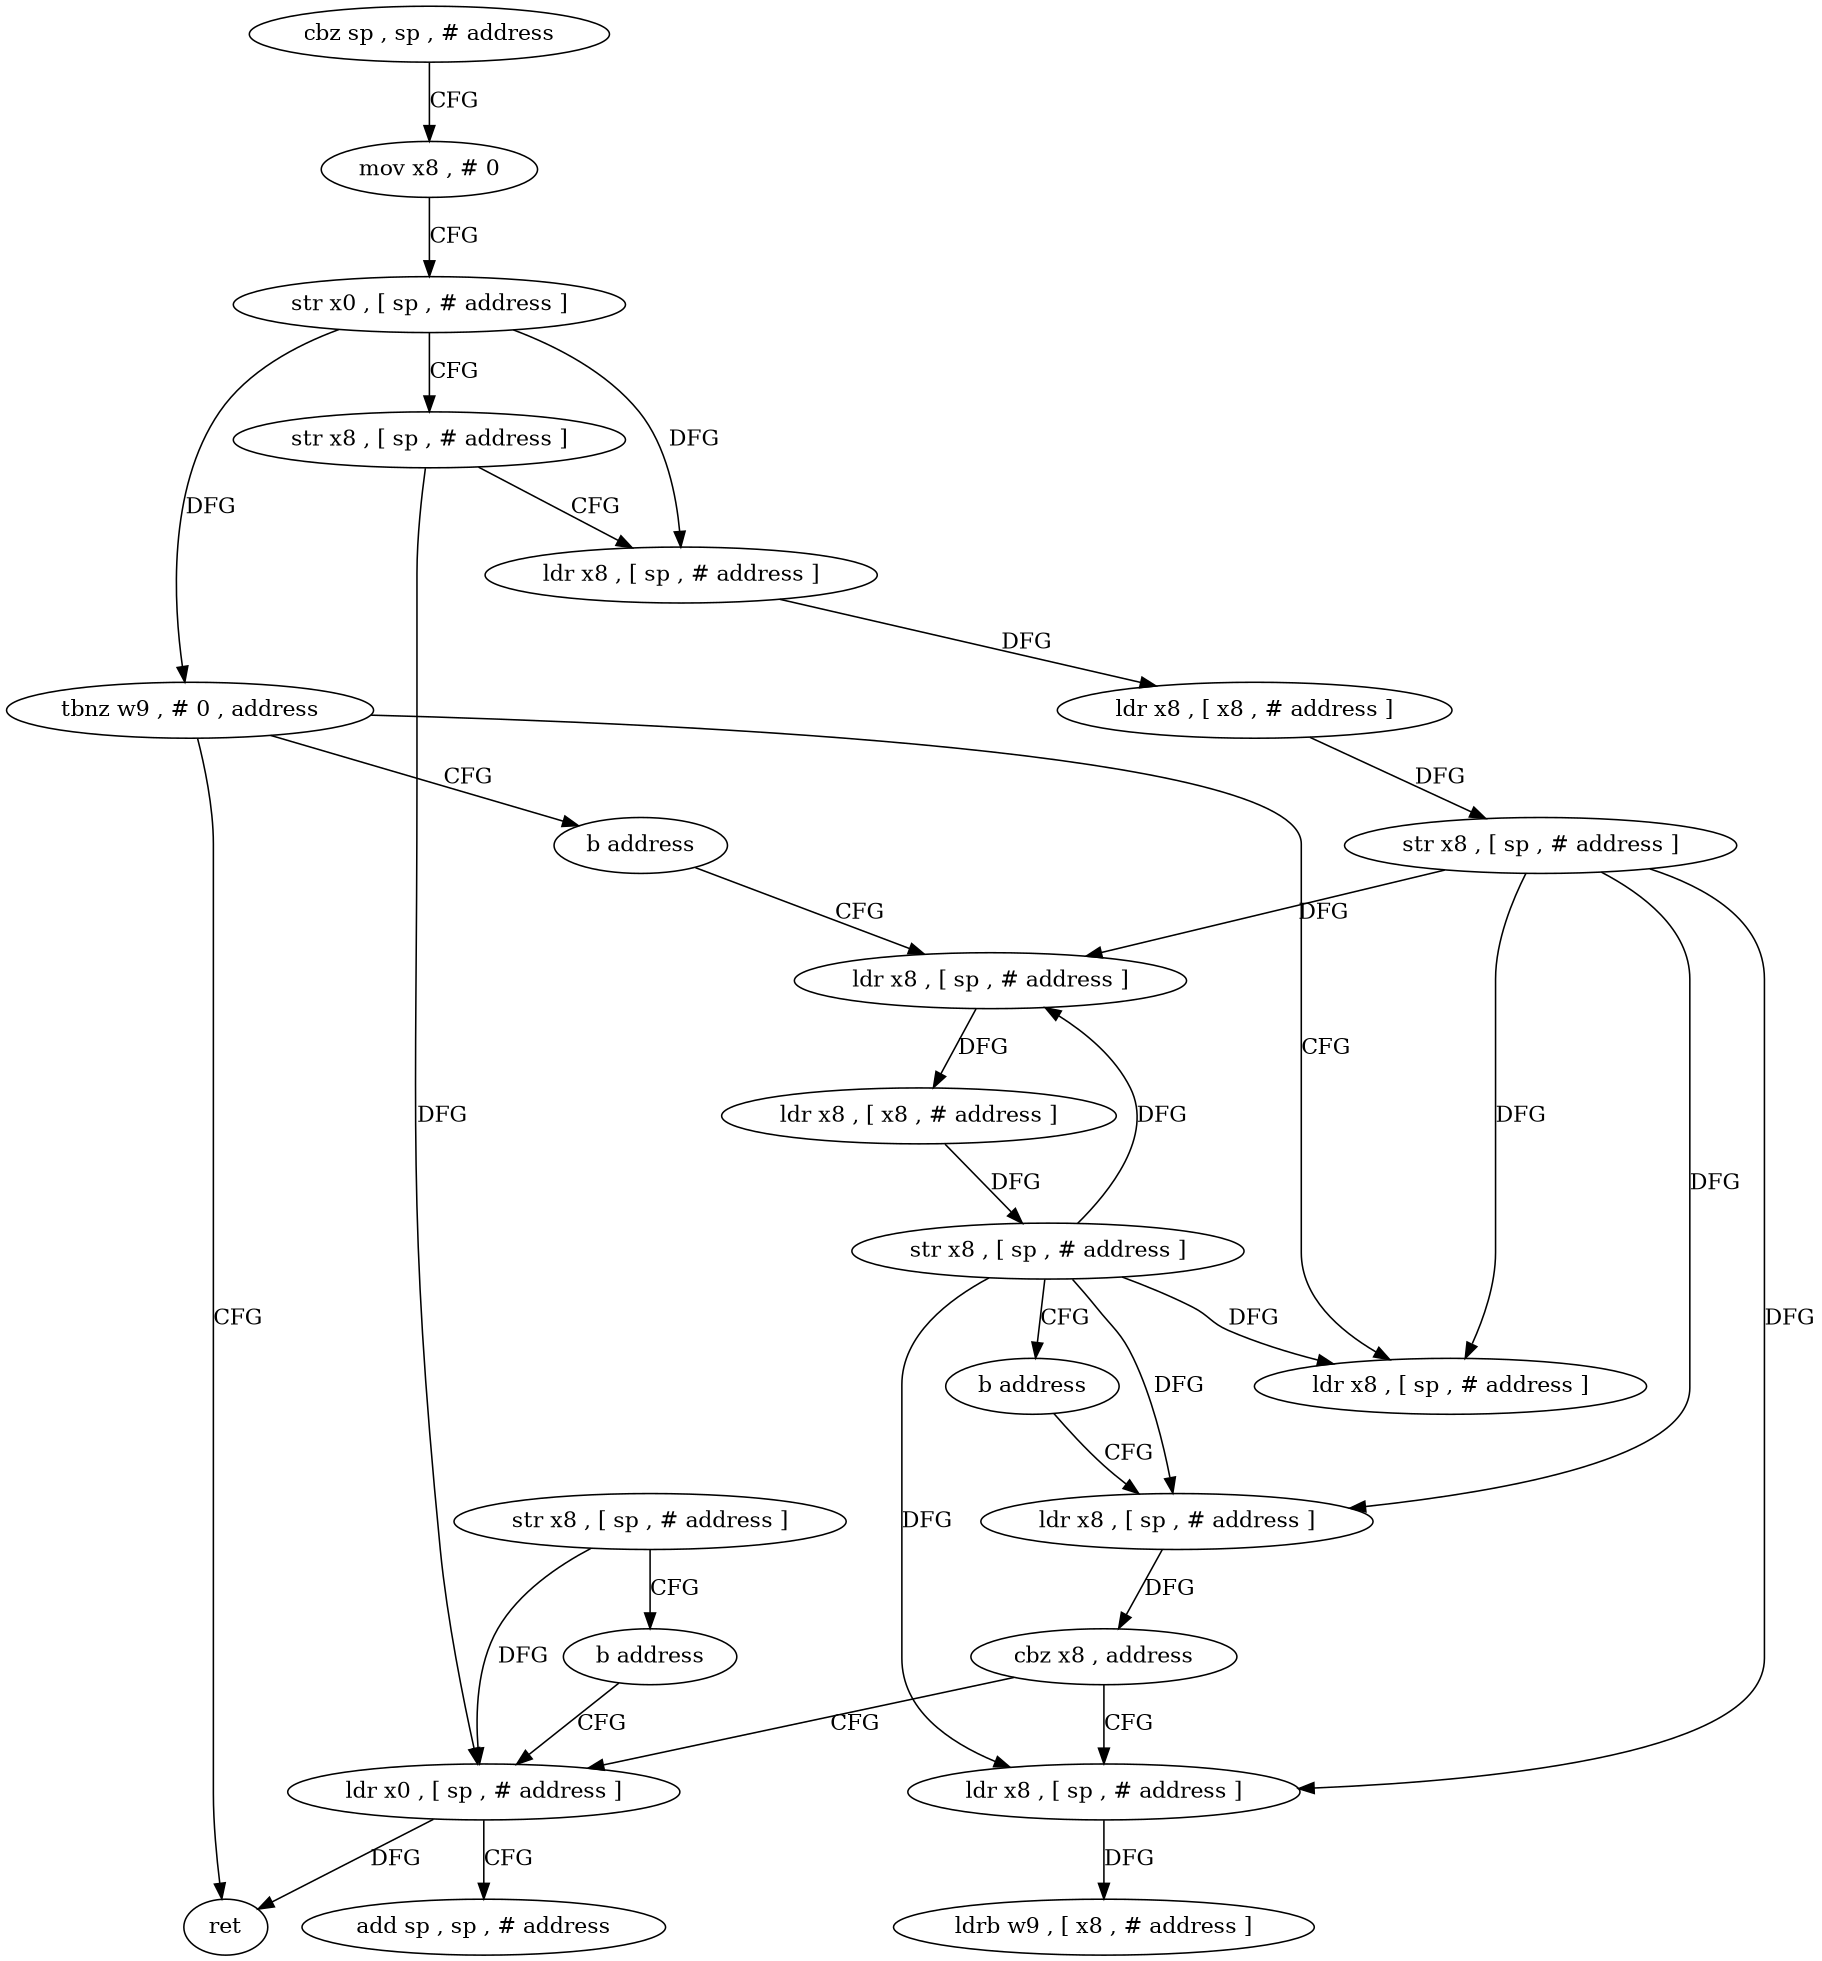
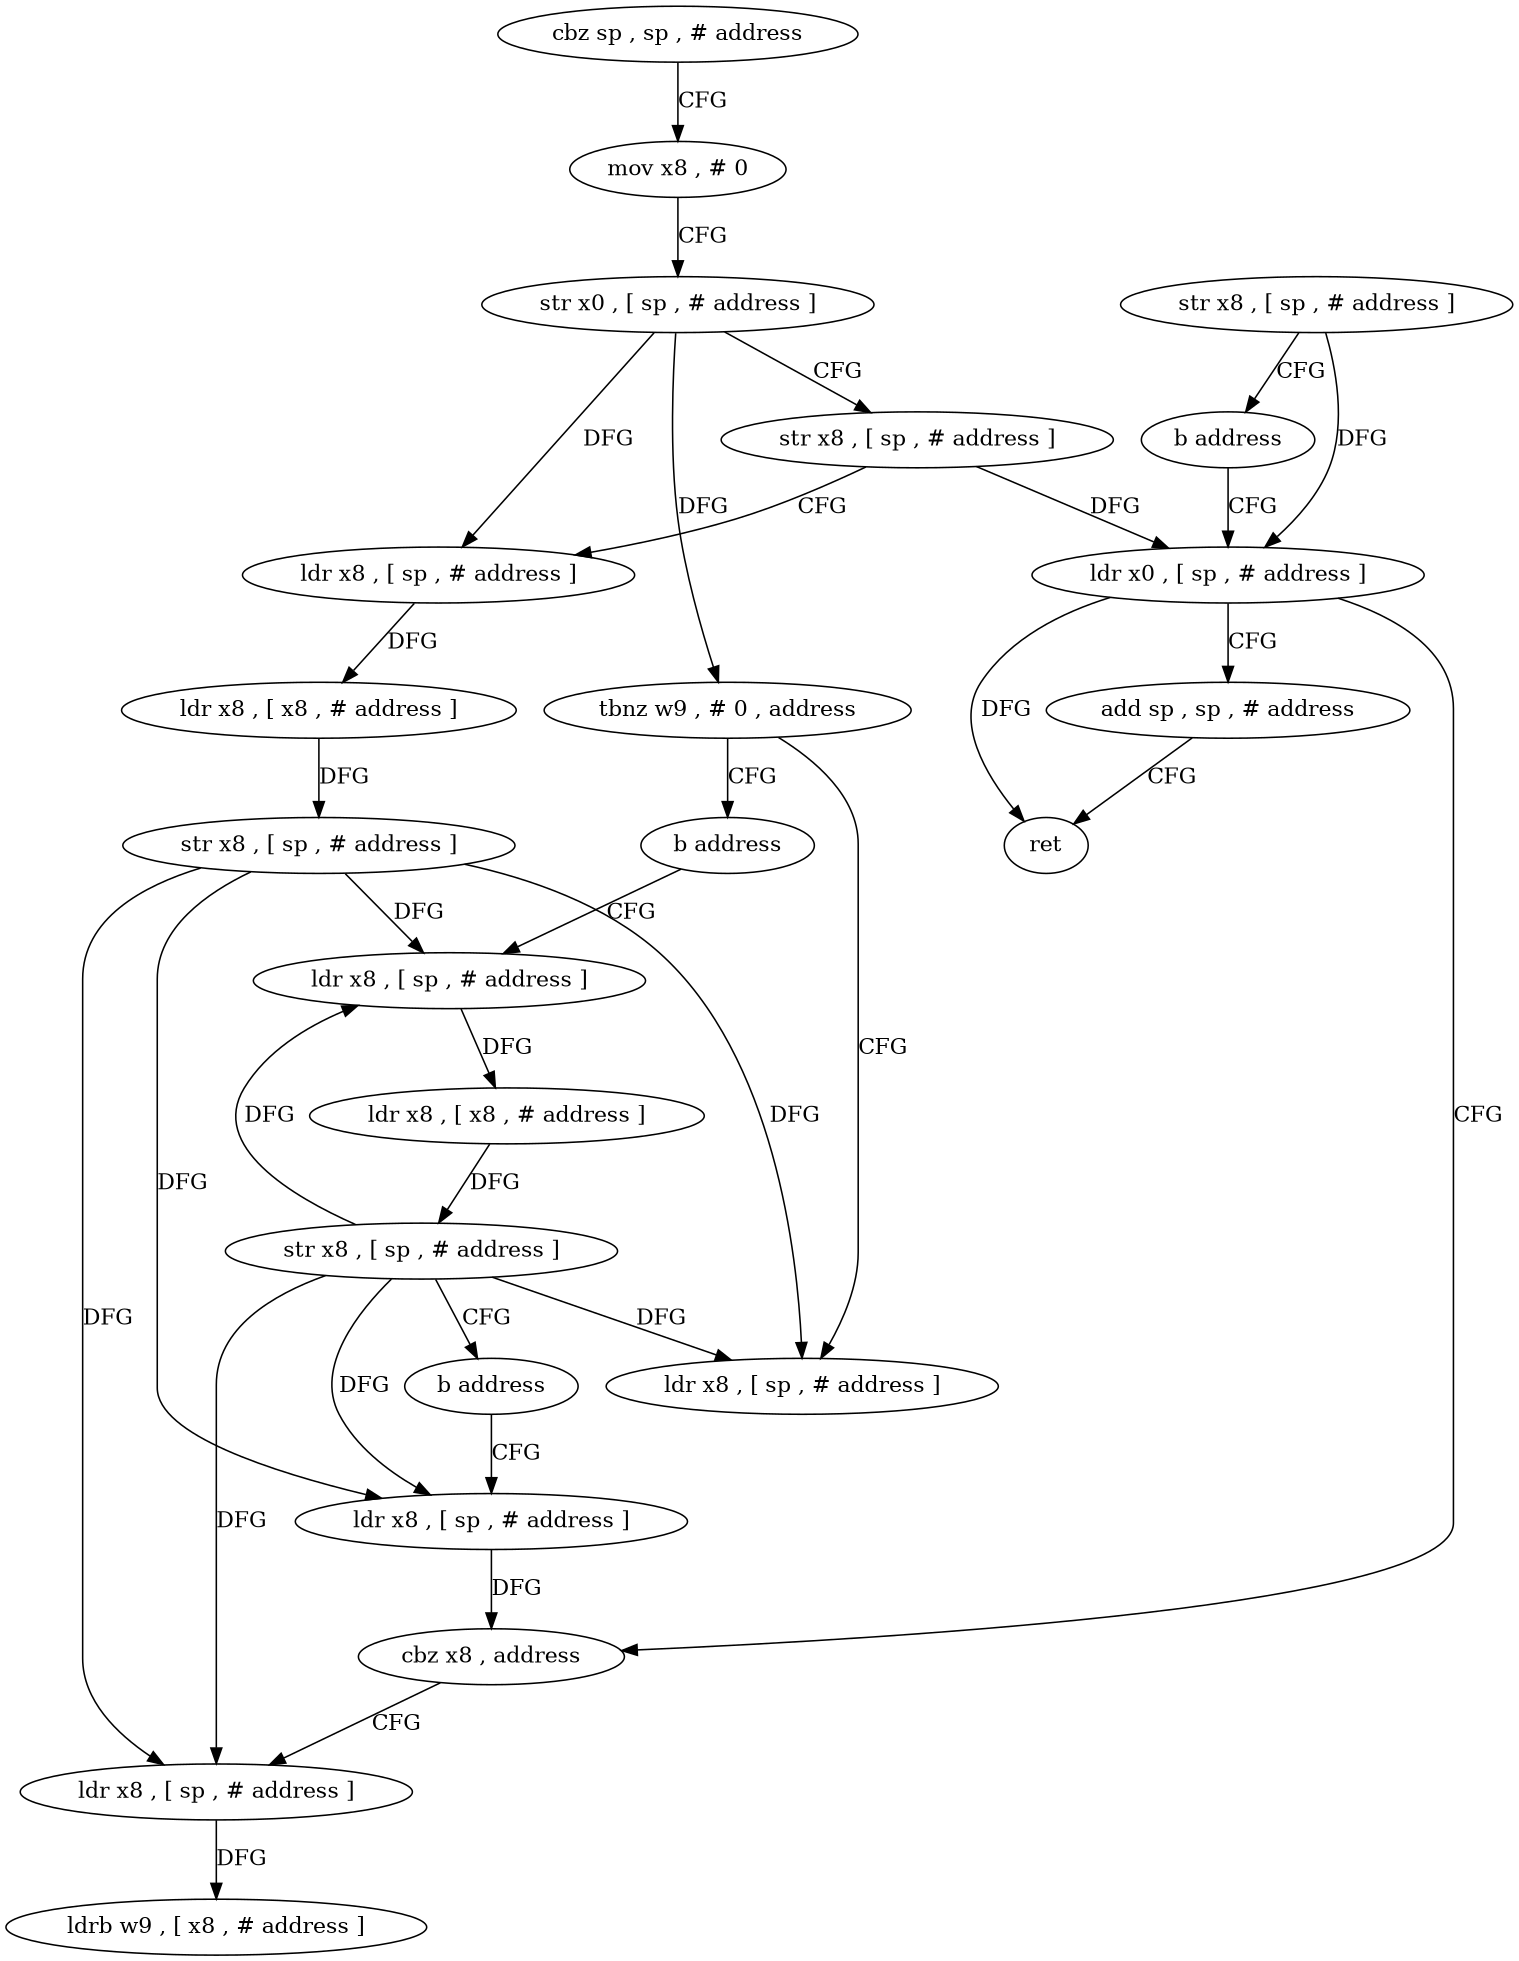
(213, 1310) -> (1139, 776)
(809, 1721) -> (1453, 1450)
